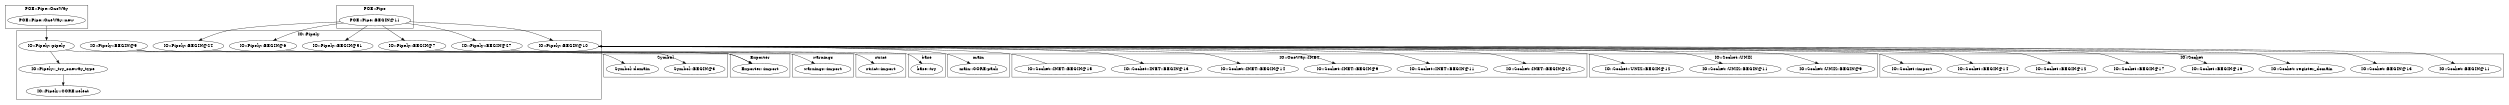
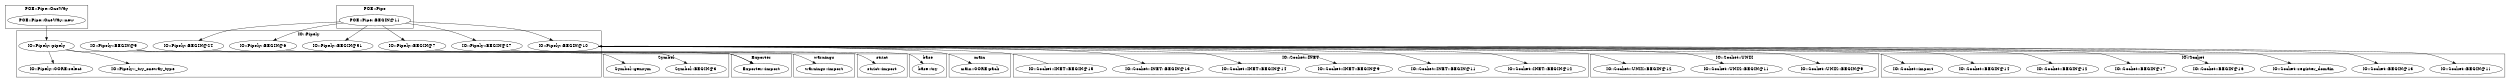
(1299, 58) -> (1301, 58)
(632, 69) -> (633, 69)
(63, 79) -> (51, 56)
